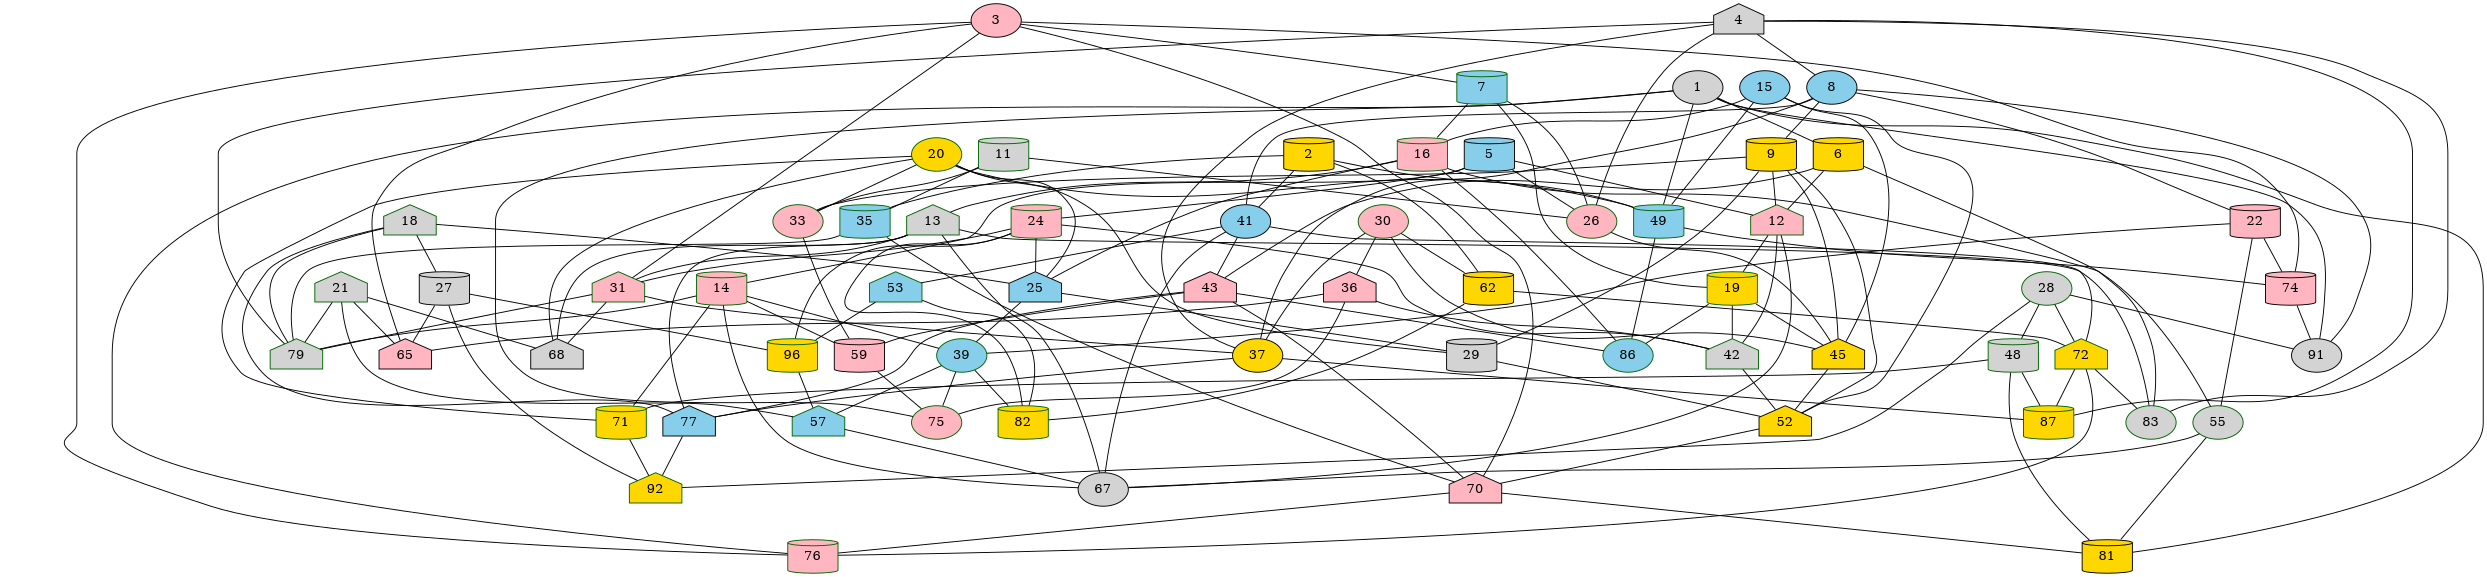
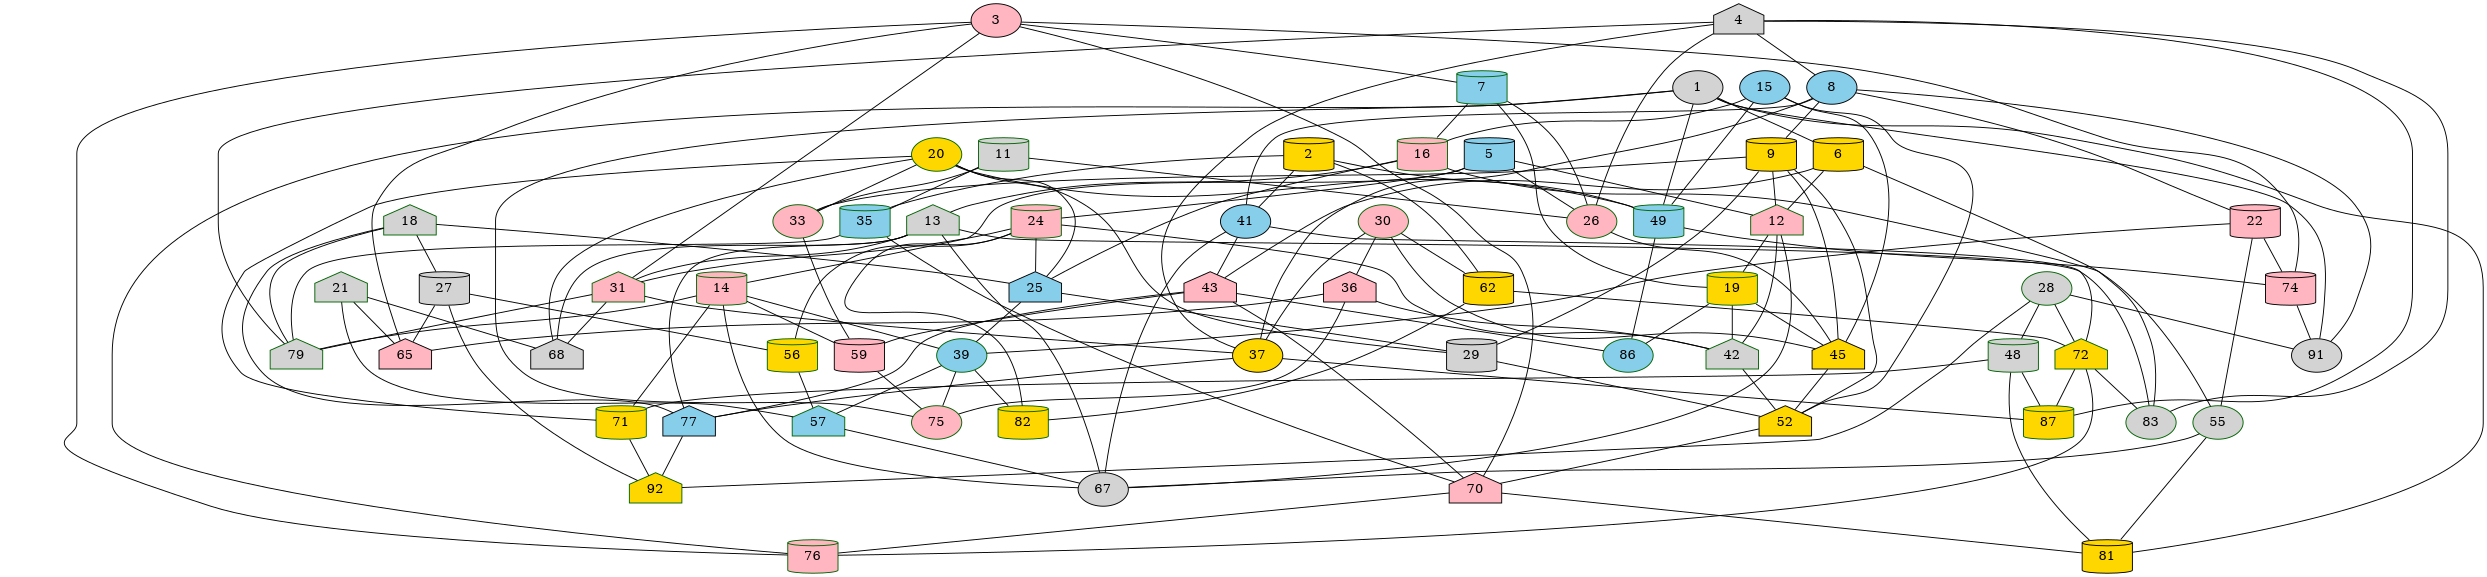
(1533, 251) -> none
(896, 288) -> none
(319, 322) -> none
(792, 355) -> (792, 355)
